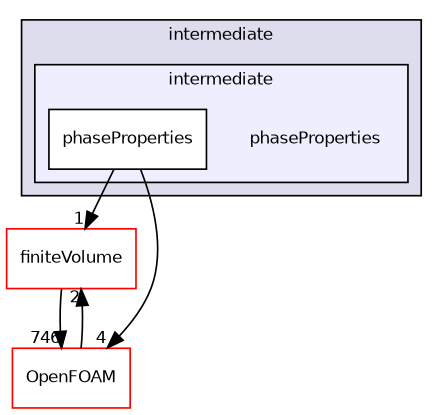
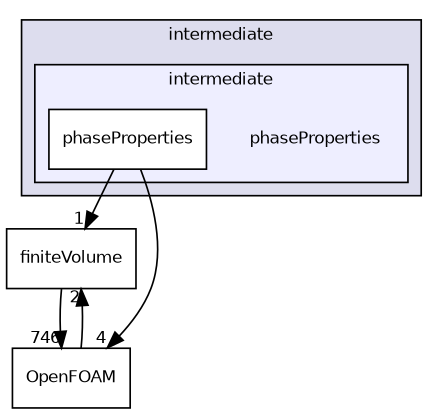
(71, 259) -> (71, 259)
(71, 378) -> (71, 378)
